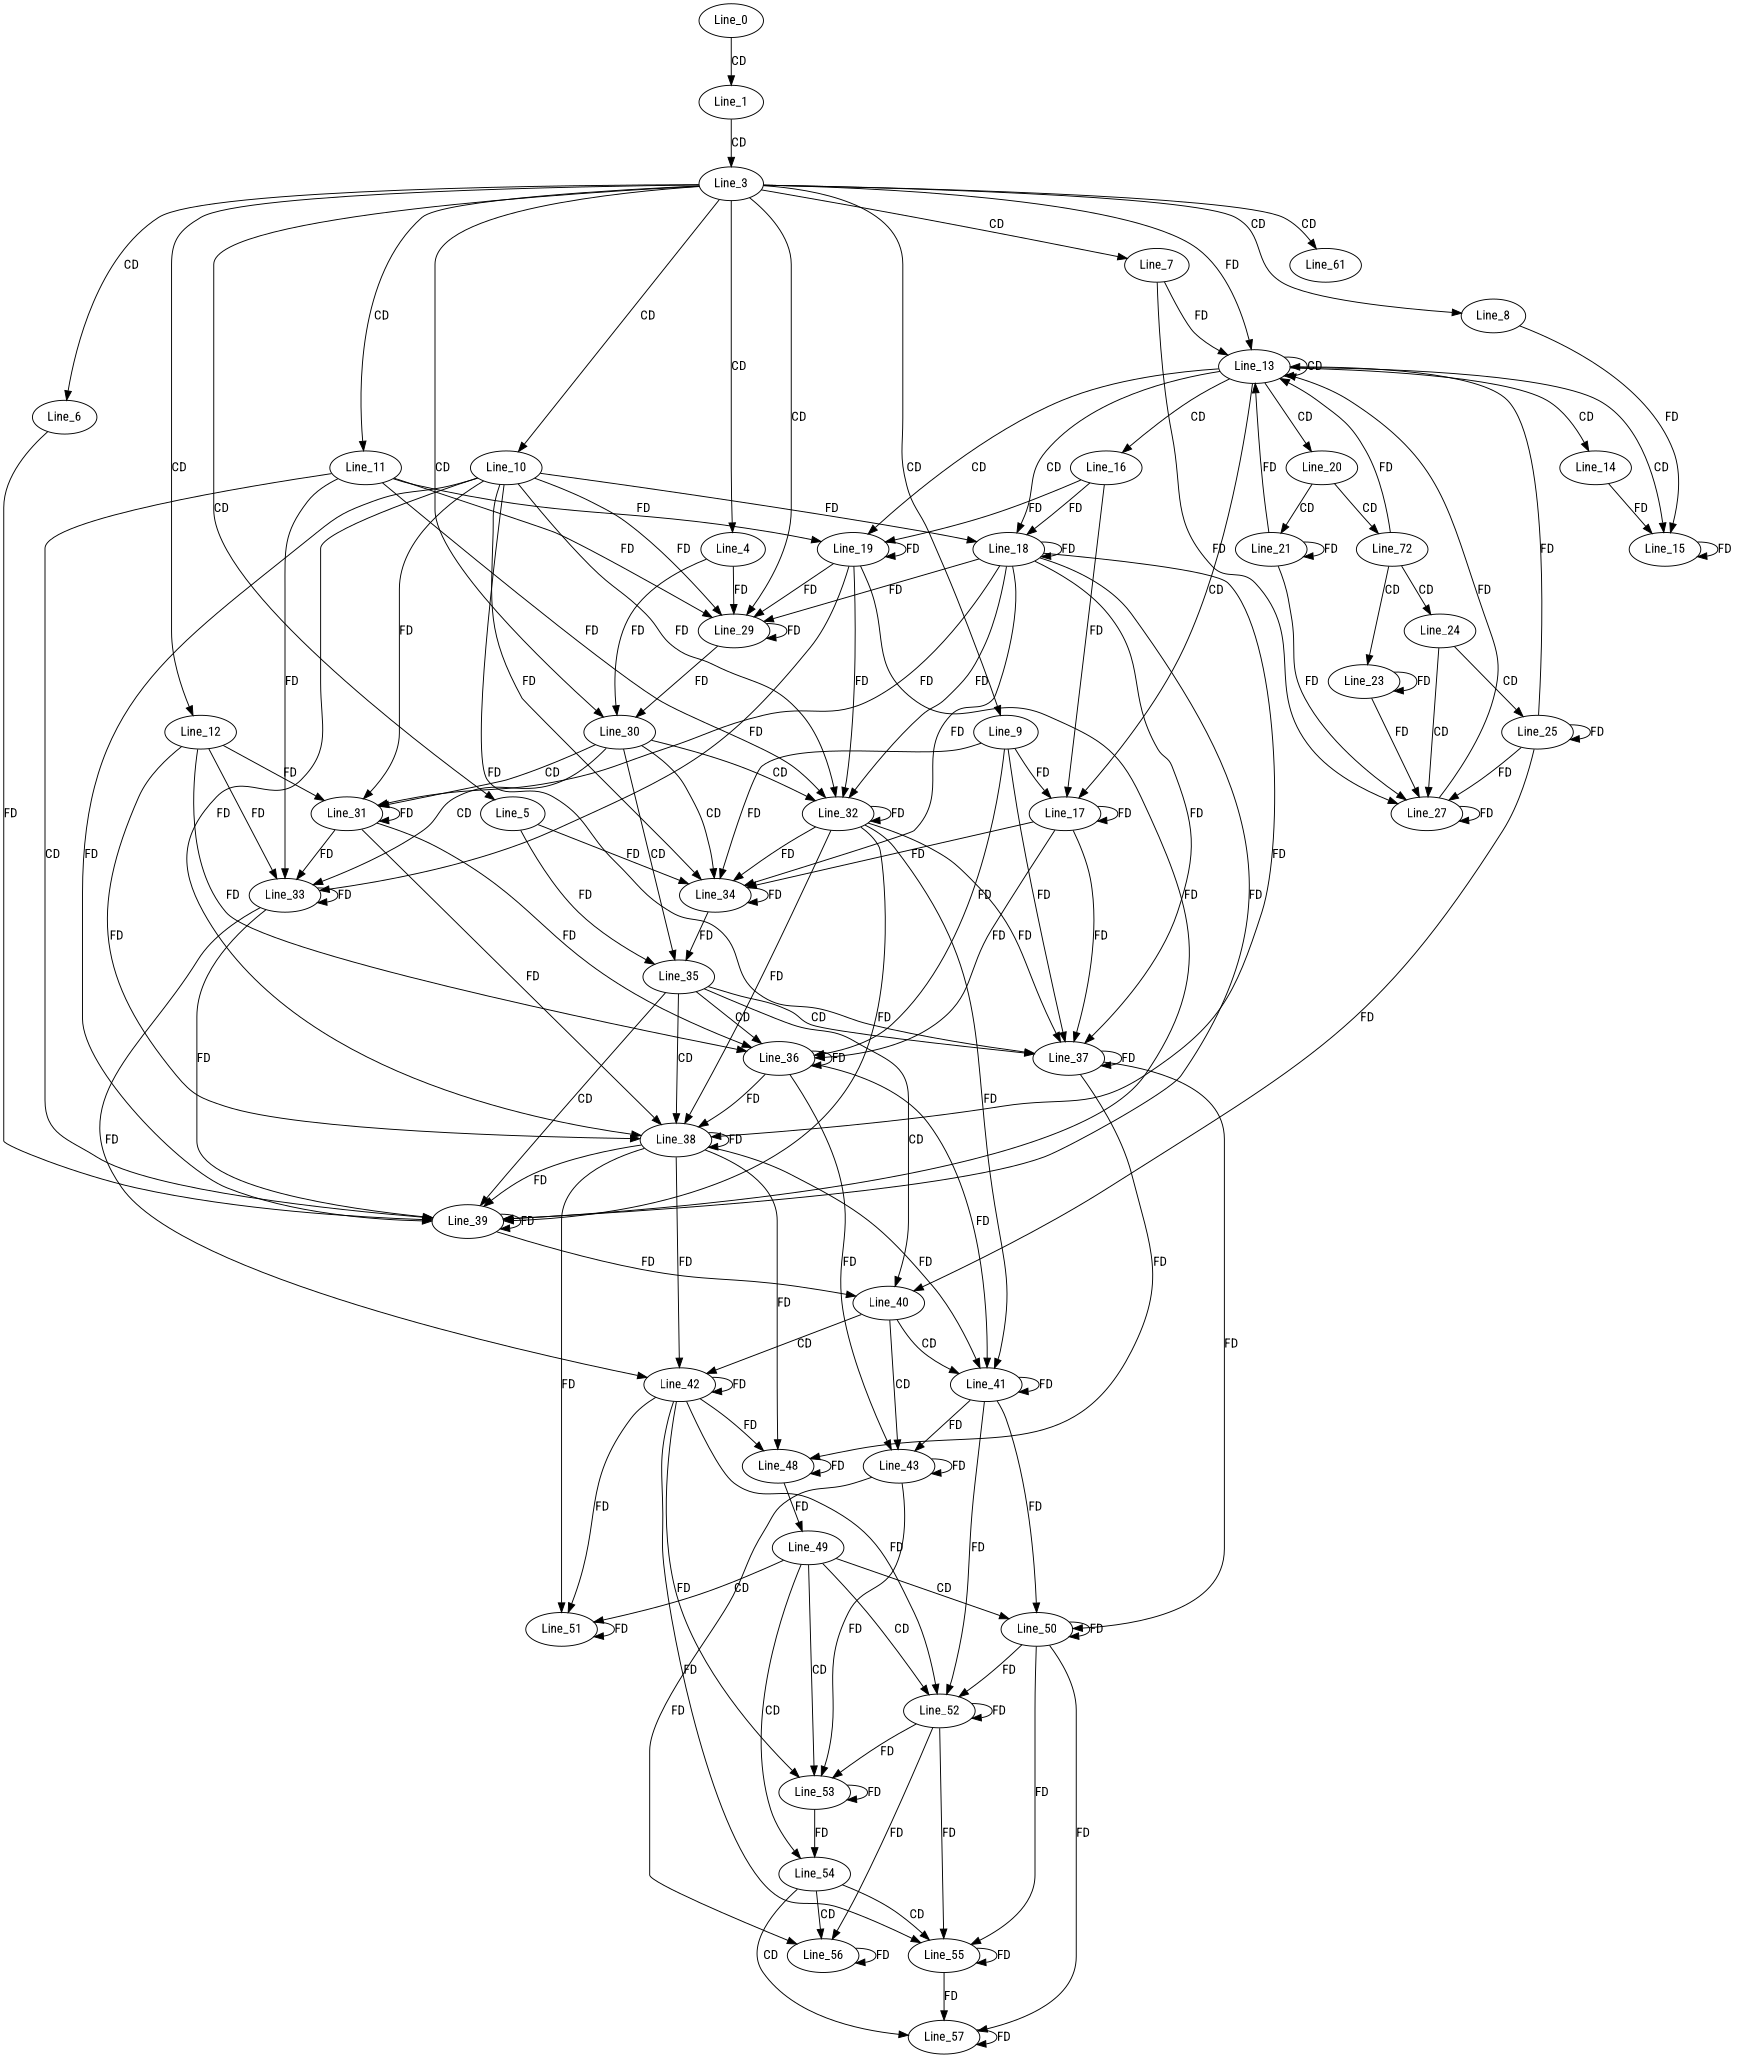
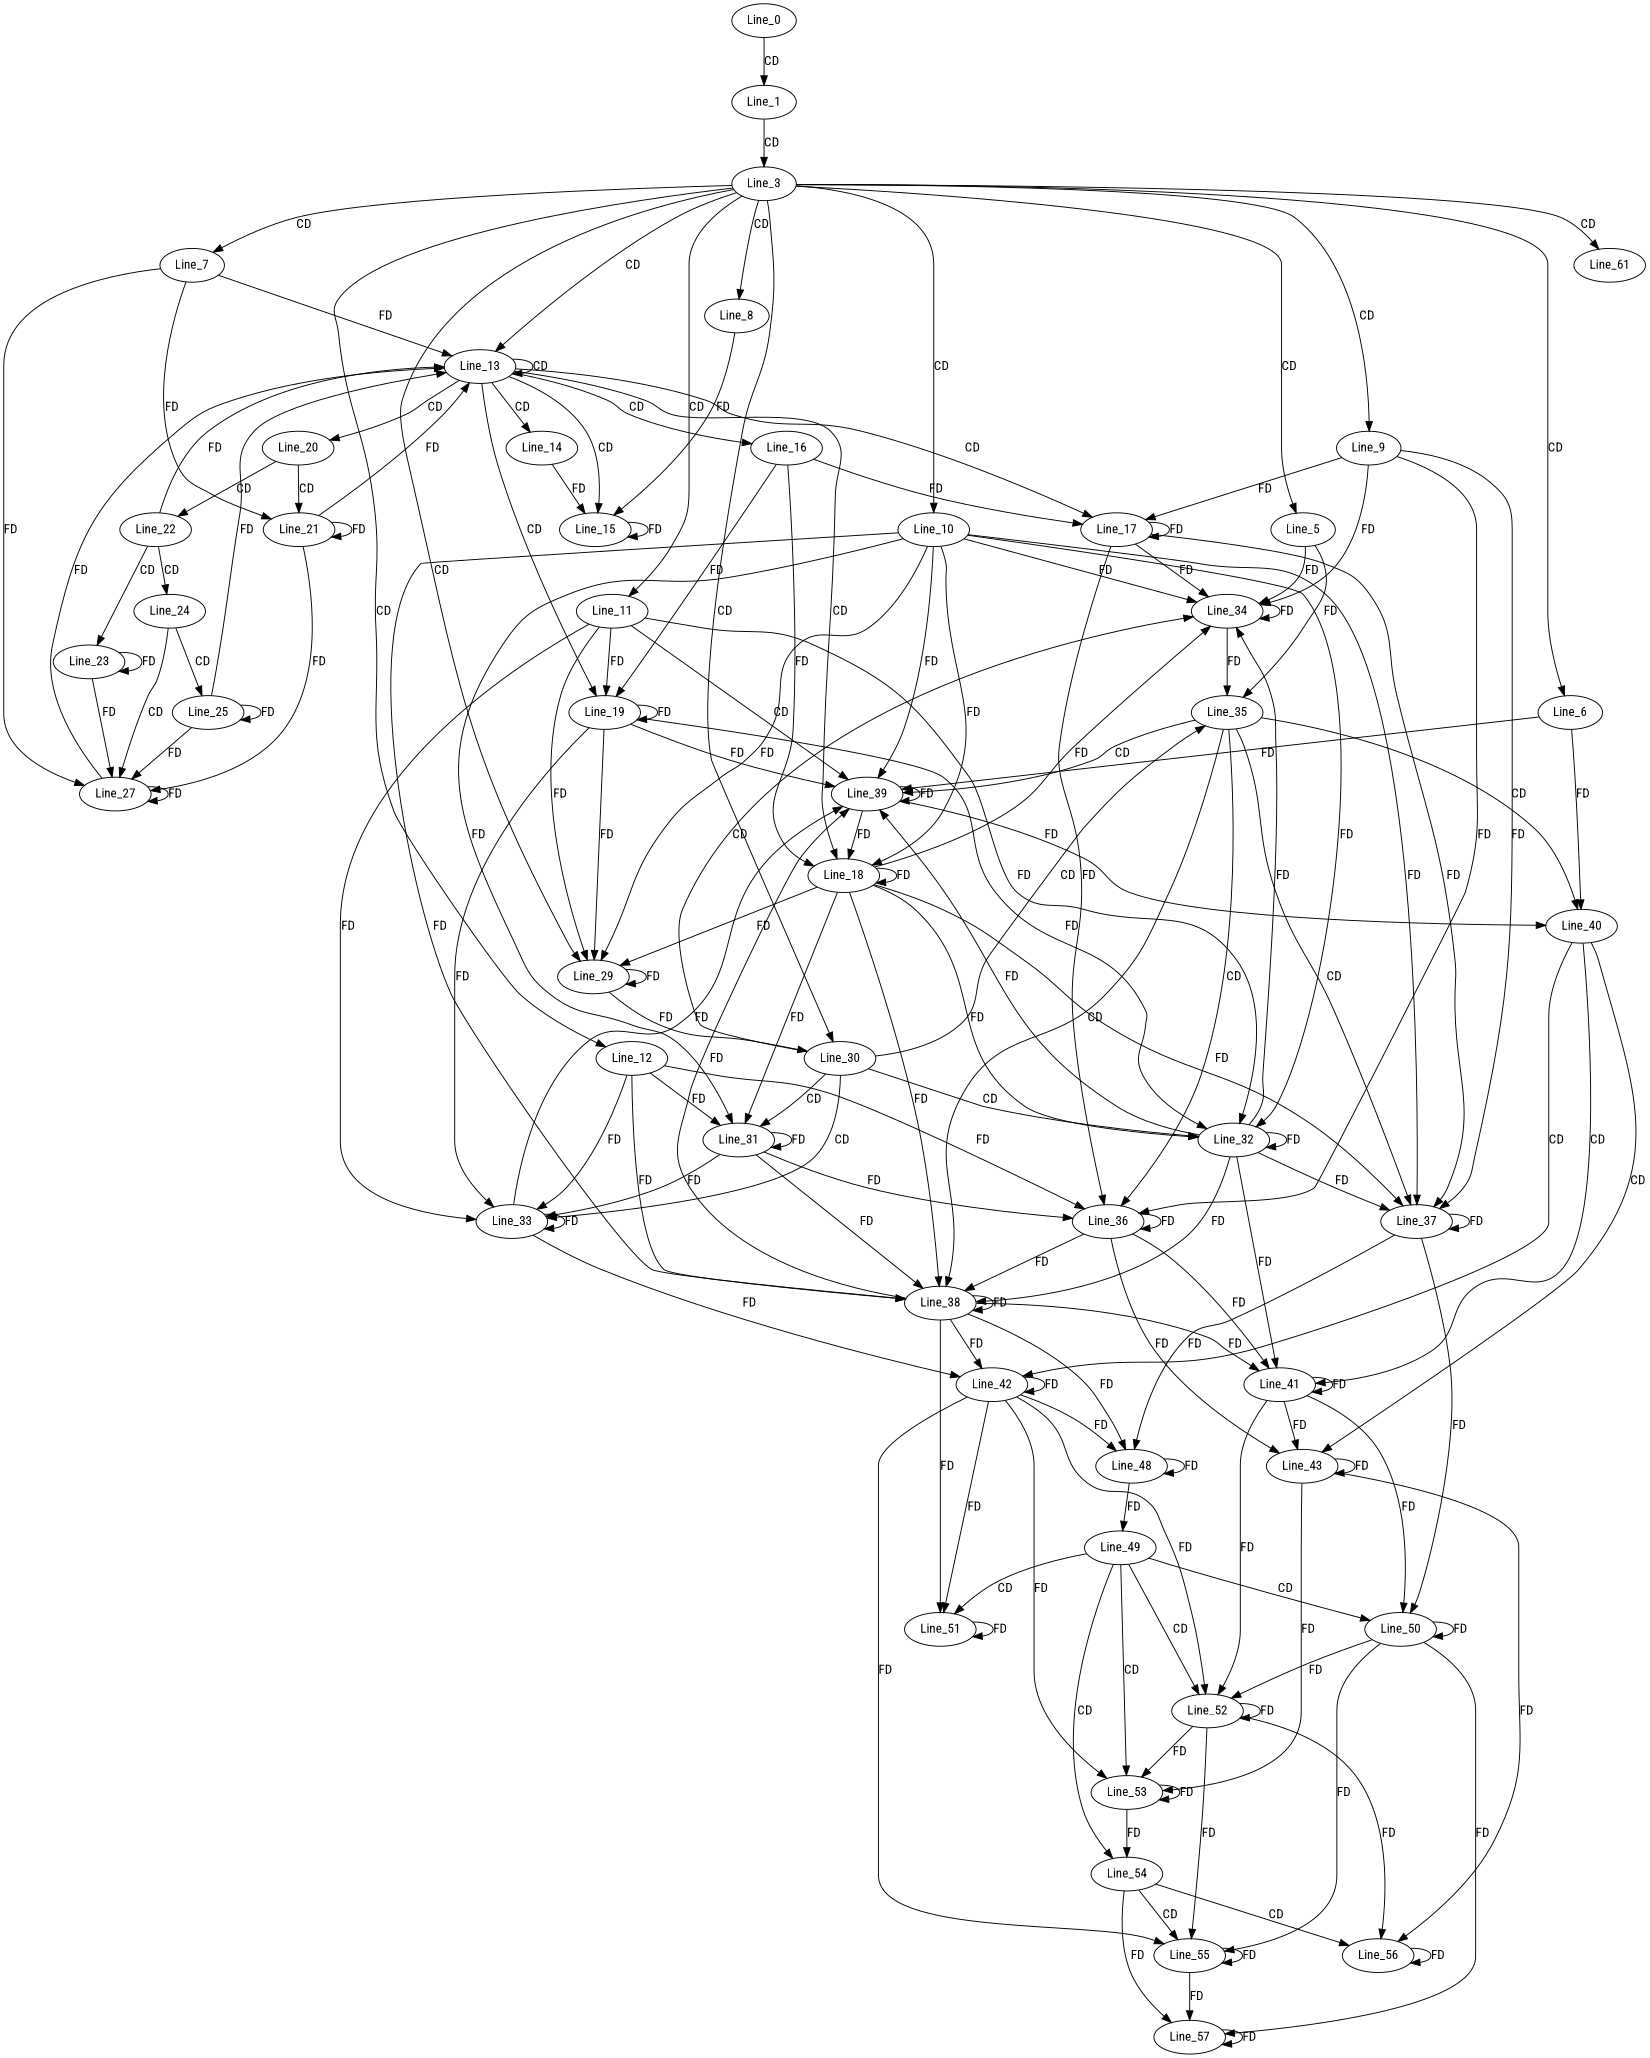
(1233, 265) -> (633, 265)
none -> (166, 424)
(733, 549) -> none
(1392, 549) -> (156, 530)
(1283, 1075) -> (1577, 814)
(1149, 1100) -> (857, 830)
(771, 1956) -> (1138, 1956)
